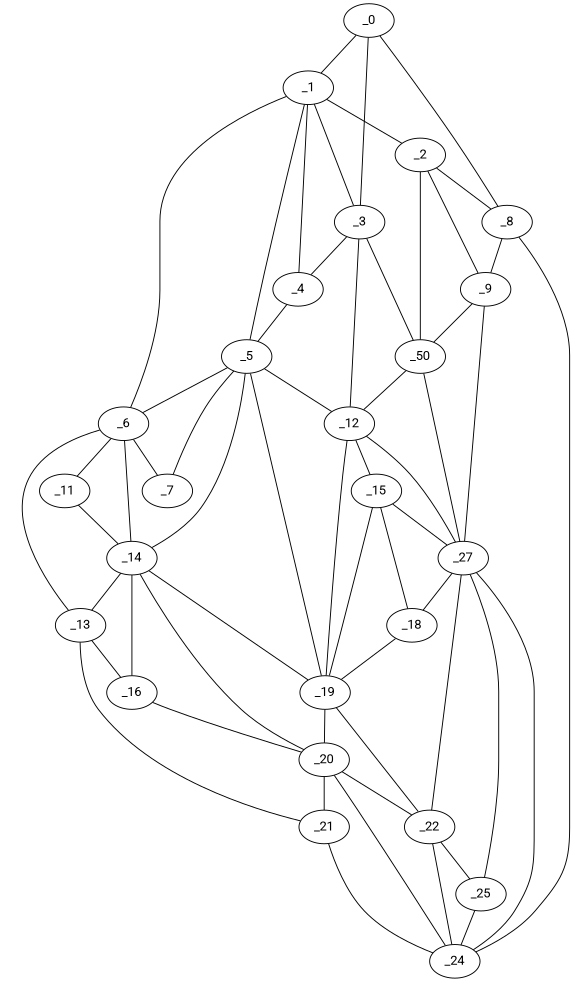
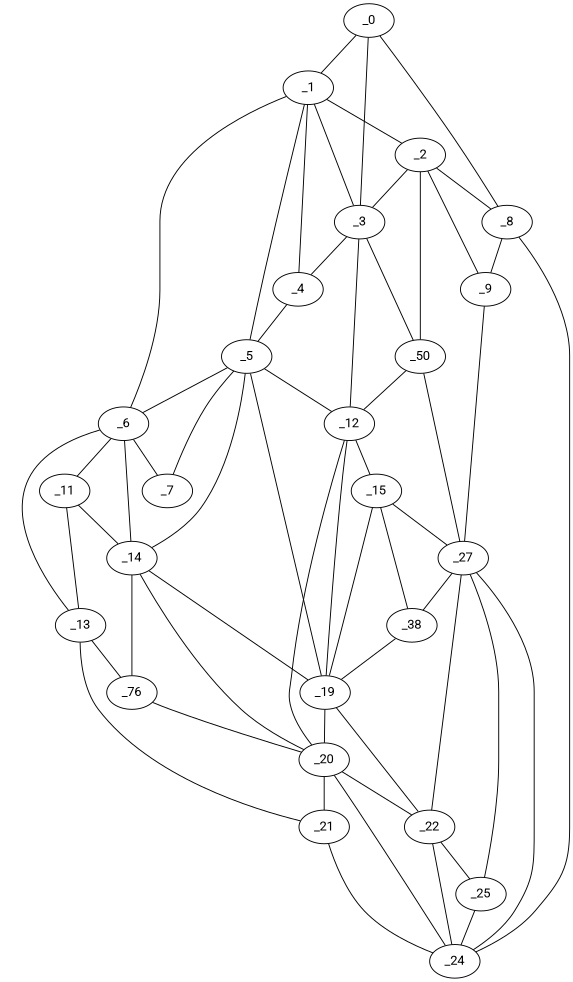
none -> (390, 189)
(453, 323) -> none
(418, 483) -> (306, 586)
(106, 592) -> (73, 558)
(412, 625) -> (412, 625)
(132, 693) -> (132, 693)
